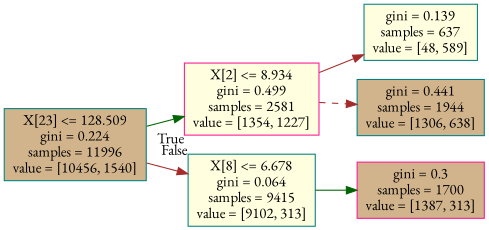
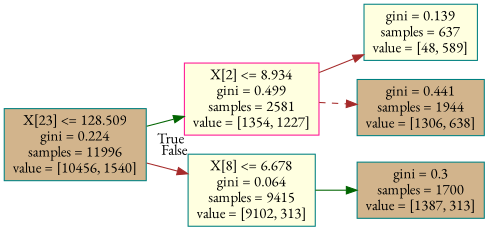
(421, 190) -> (421, 190)
